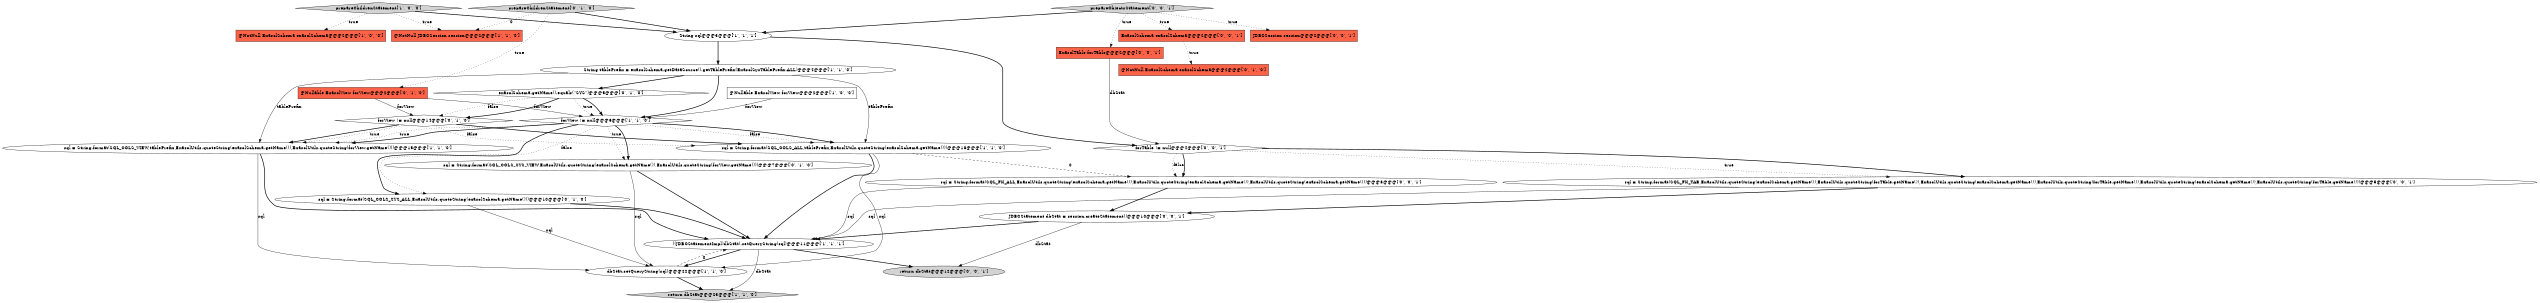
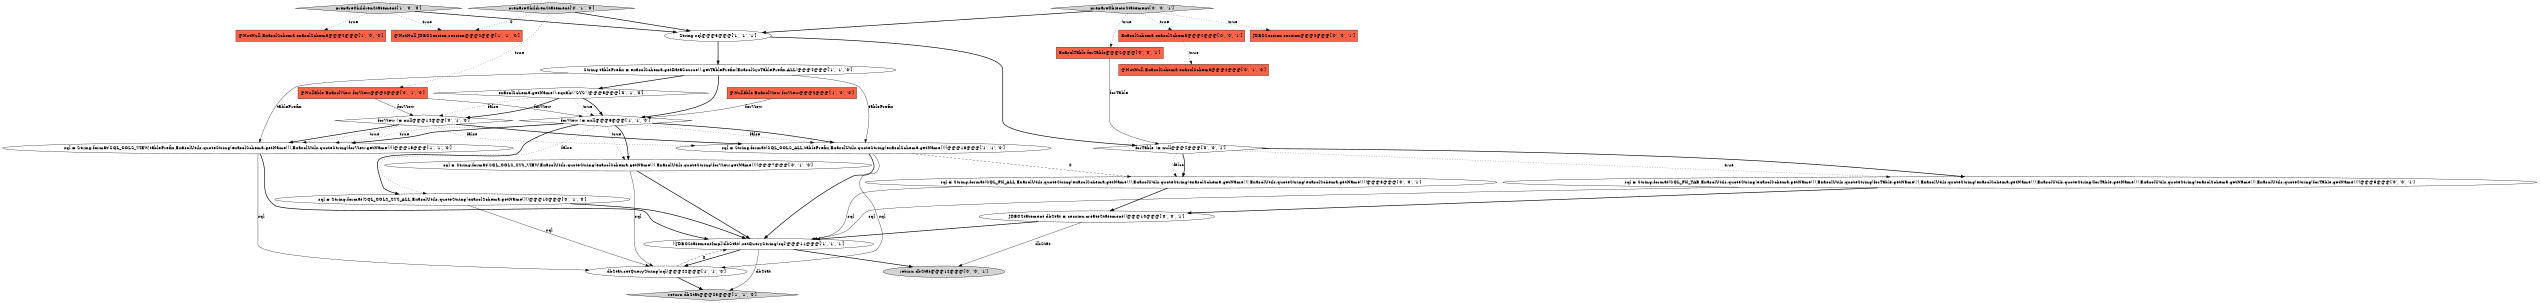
(792, 93) -> (792, 93)
(1118, 93) -> (1119, 93)
